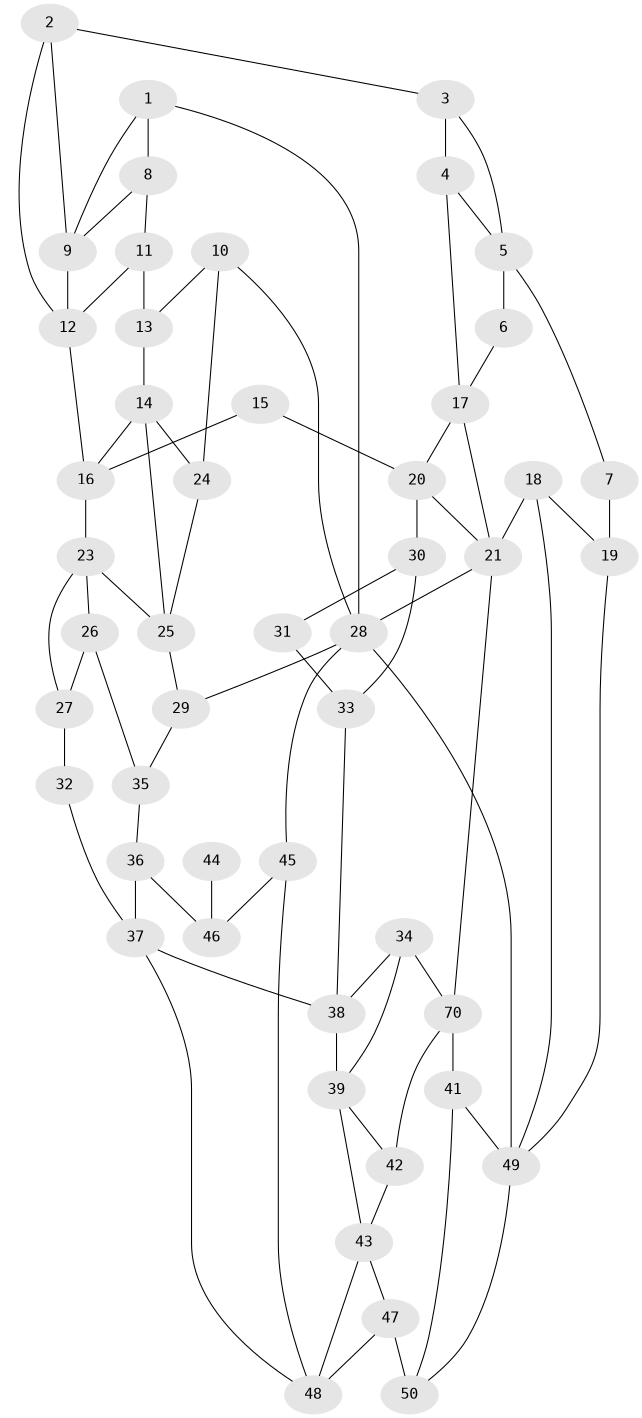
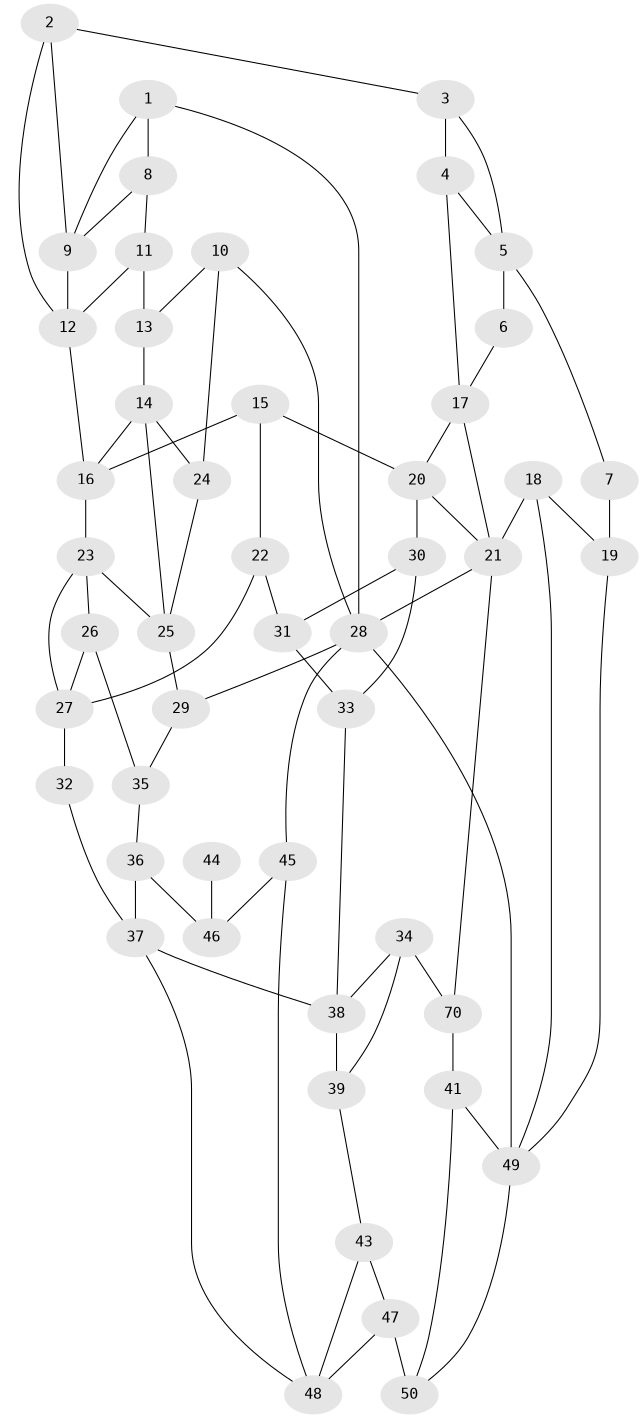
none -> (260, 557)
(395, 1166) -> none
